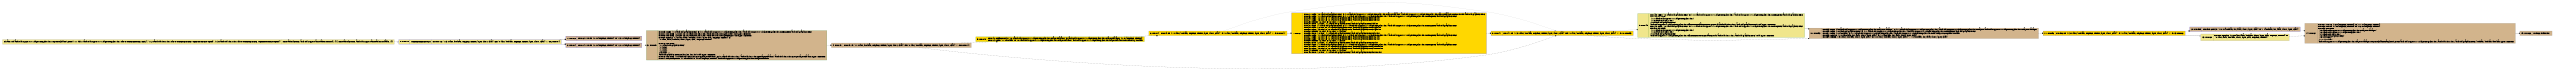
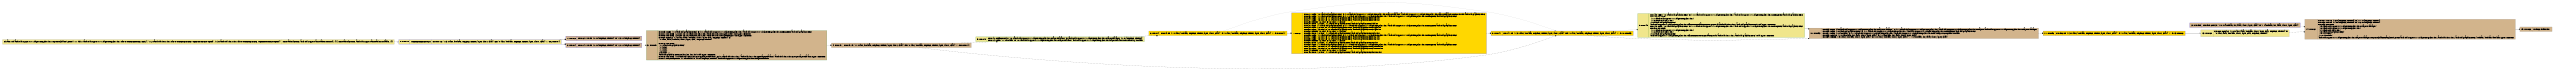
(2187, 31) -> none
(1060, 39) -> (1060, 39)
